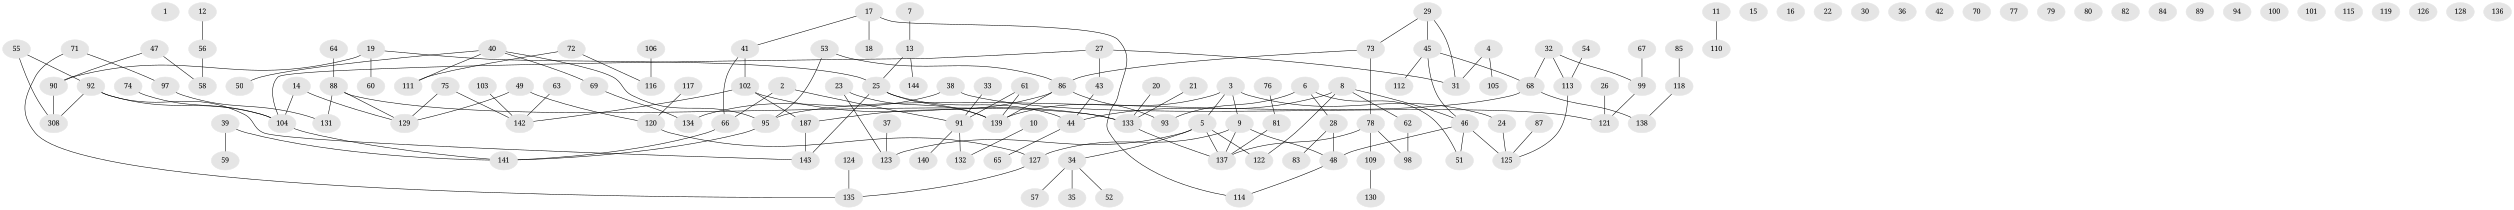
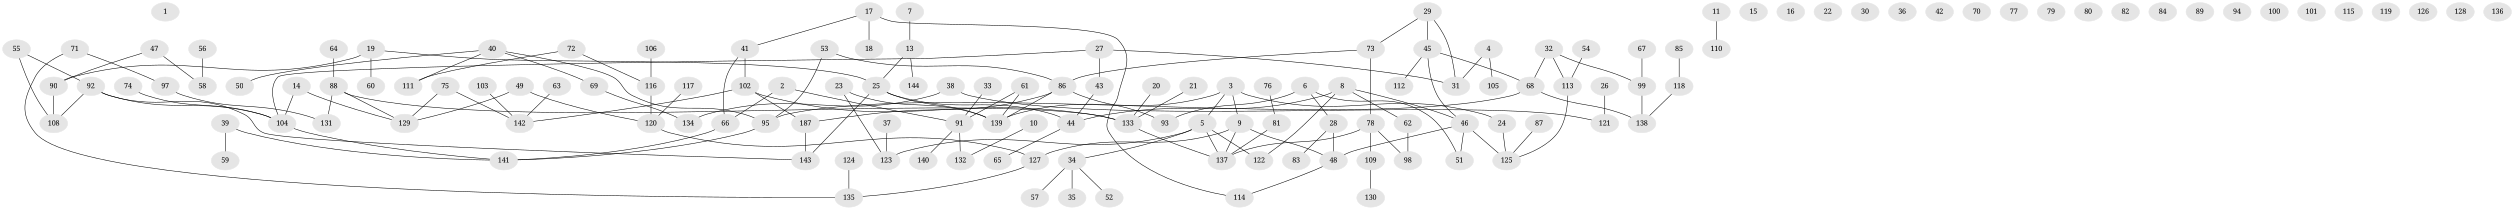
(203, 12) -> none
none -> (651, 105)
(1623, 105) -> (1642, 105)
(54, 123) -> (54, 123)
